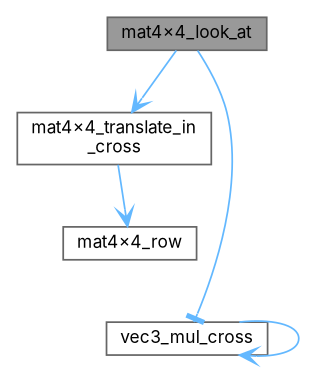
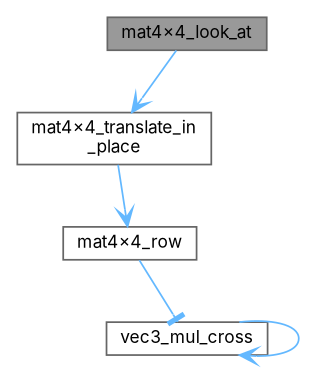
(114, 139) -> (114, 139)
(231, 181) -> (156, 287)
